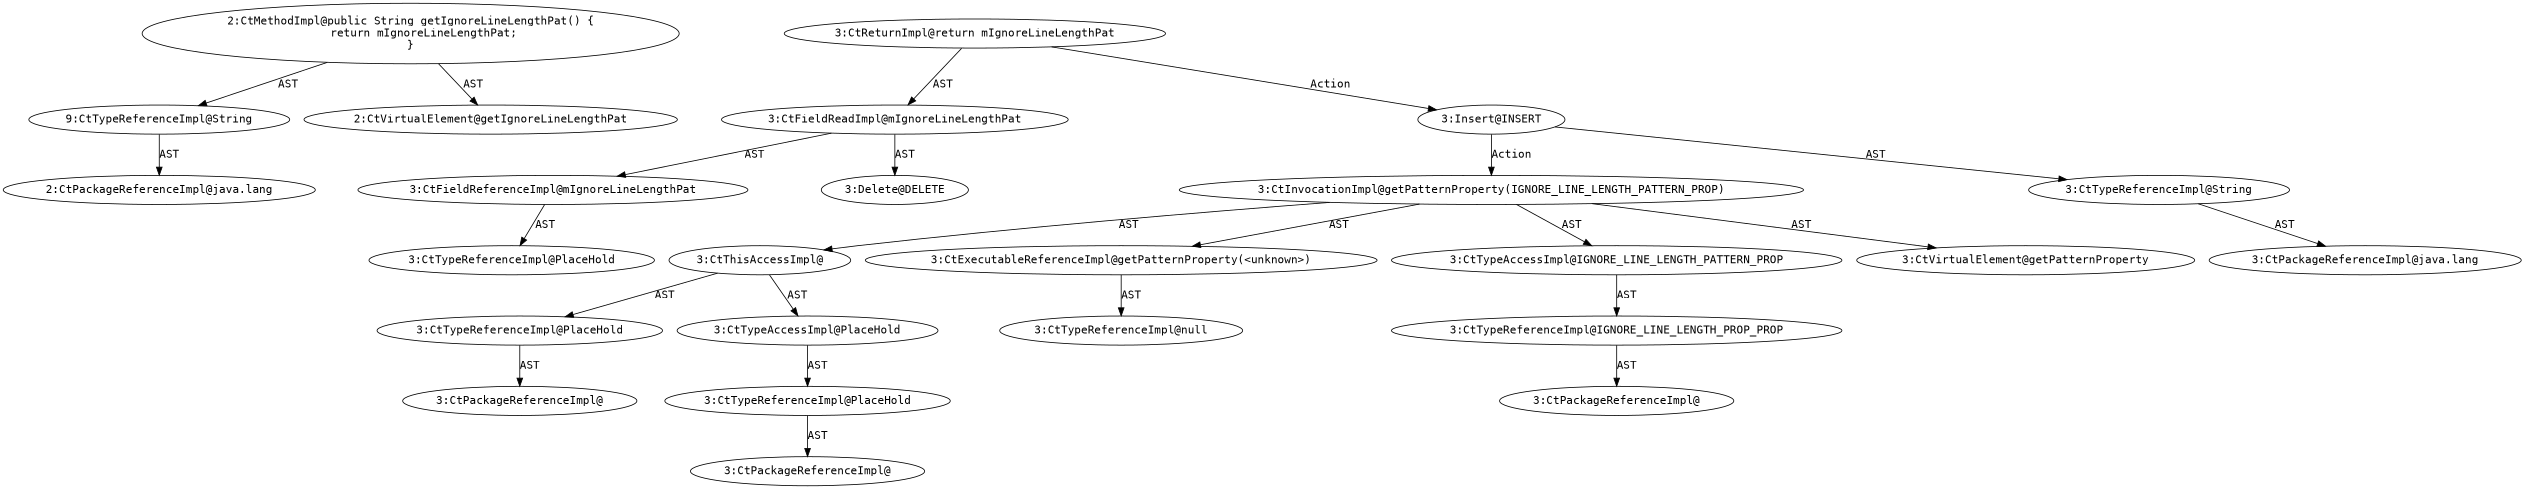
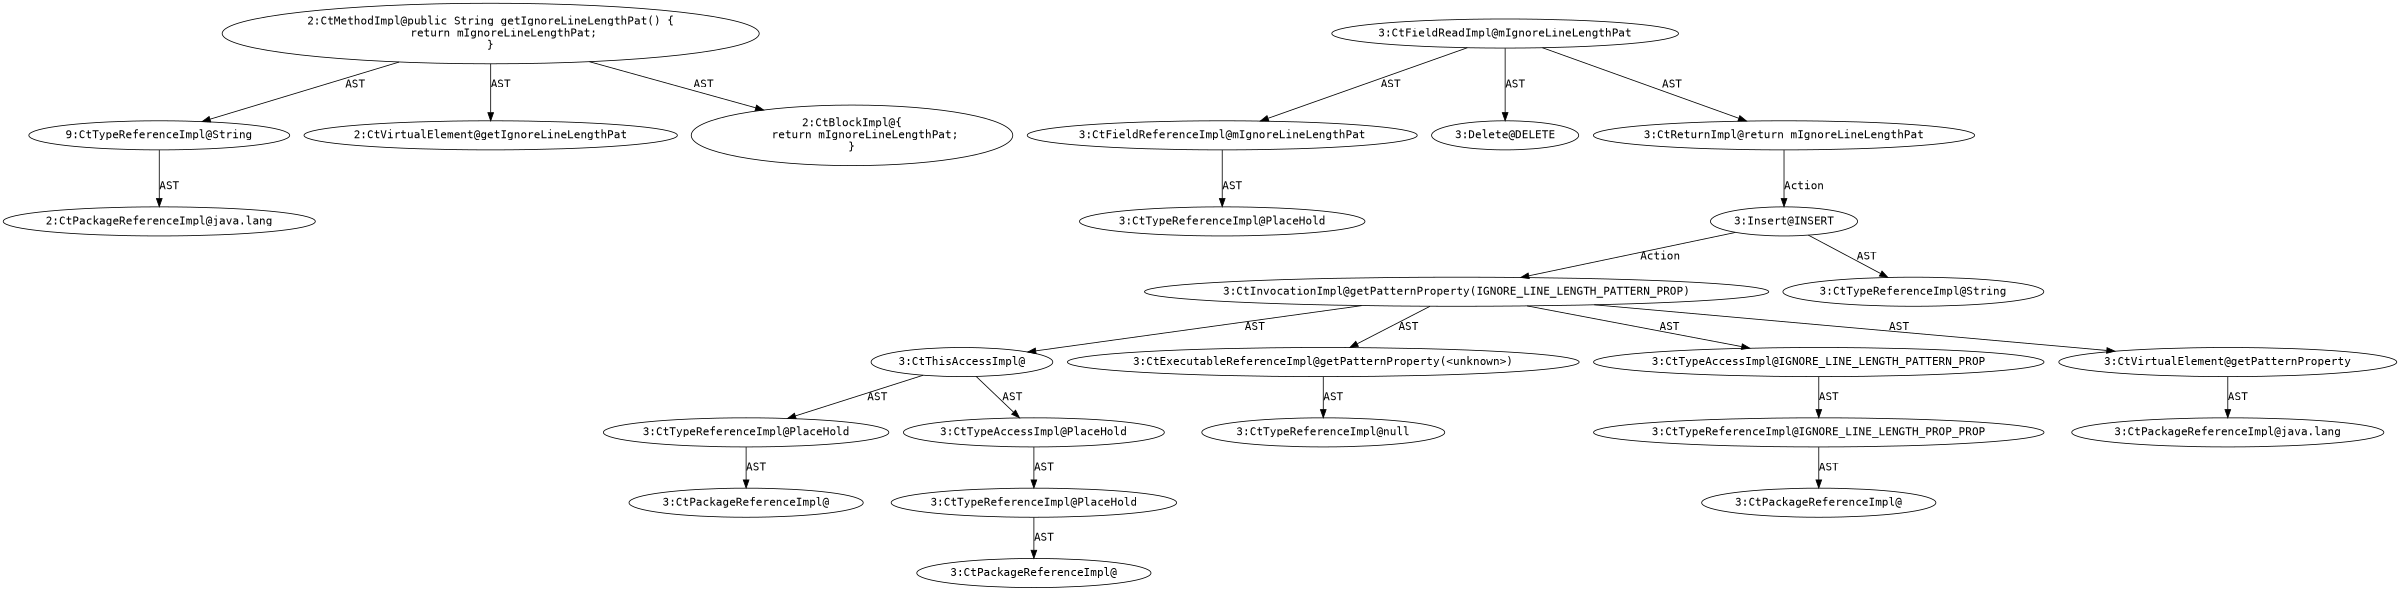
(938, 74) -> (1641, 83)
none -> (852, 135)
(2258, 224) -> (2228, 393)
